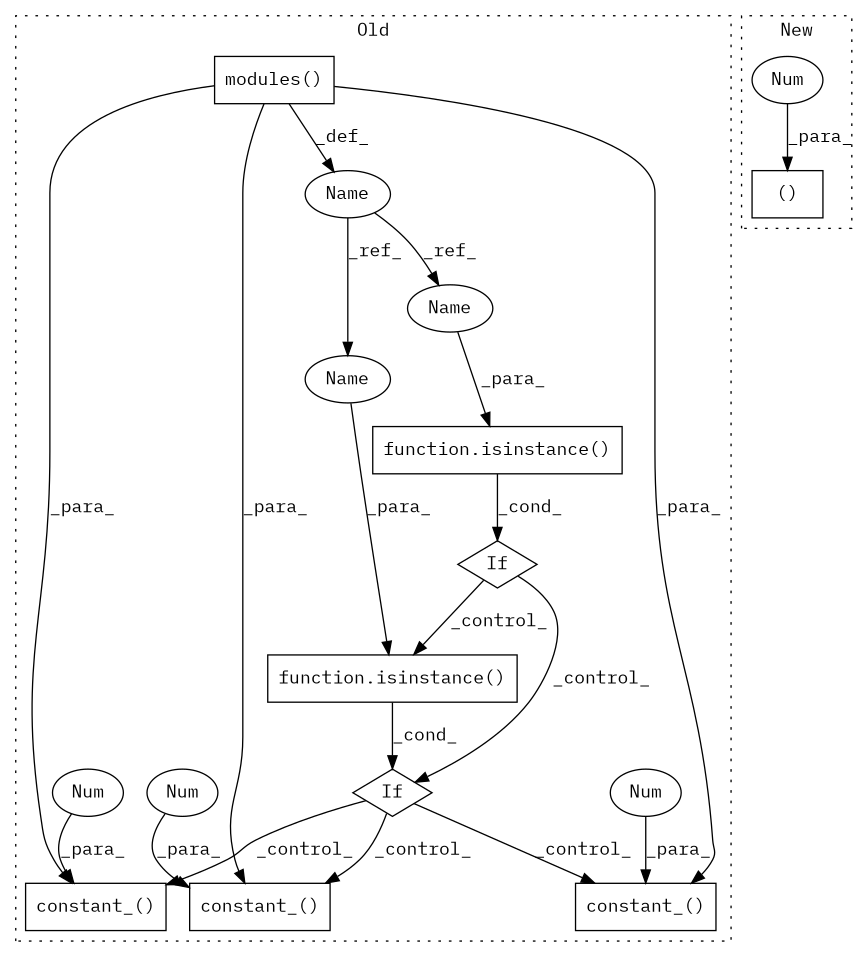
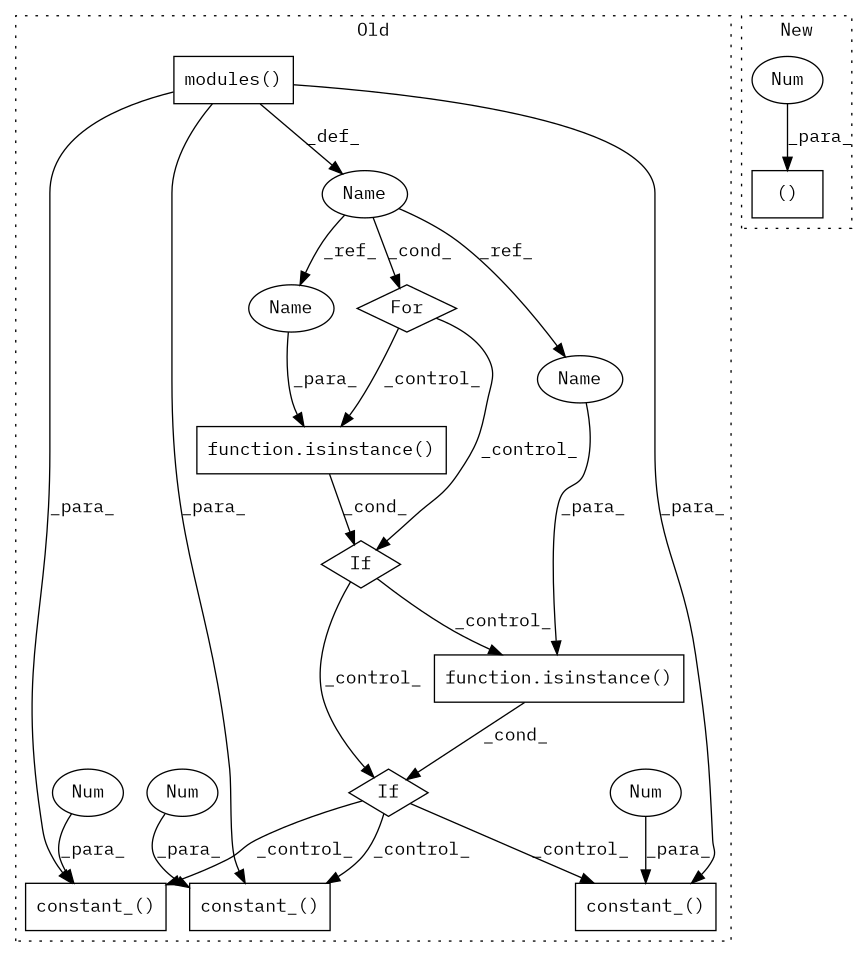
none -> (407, 308)
